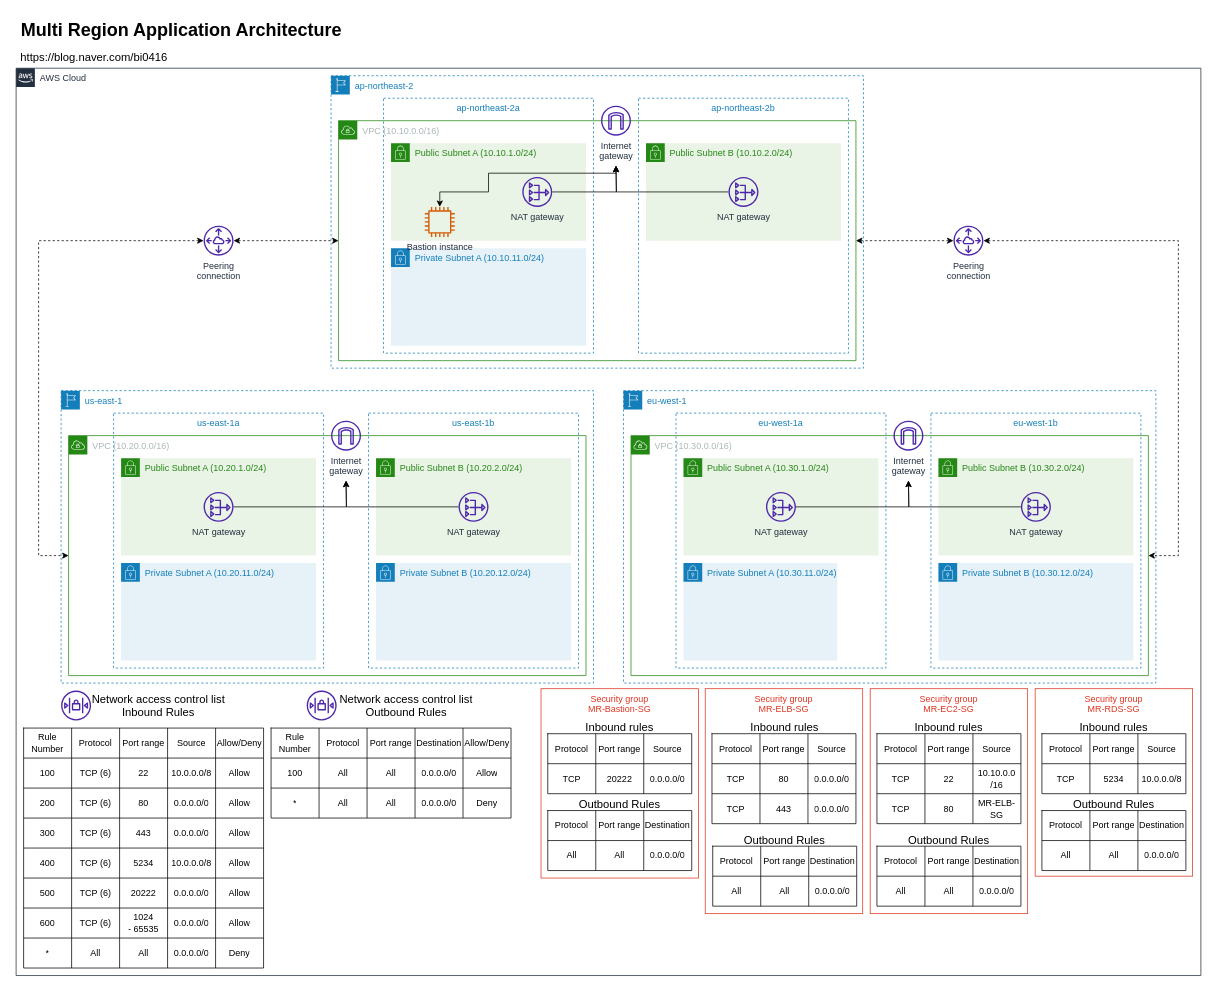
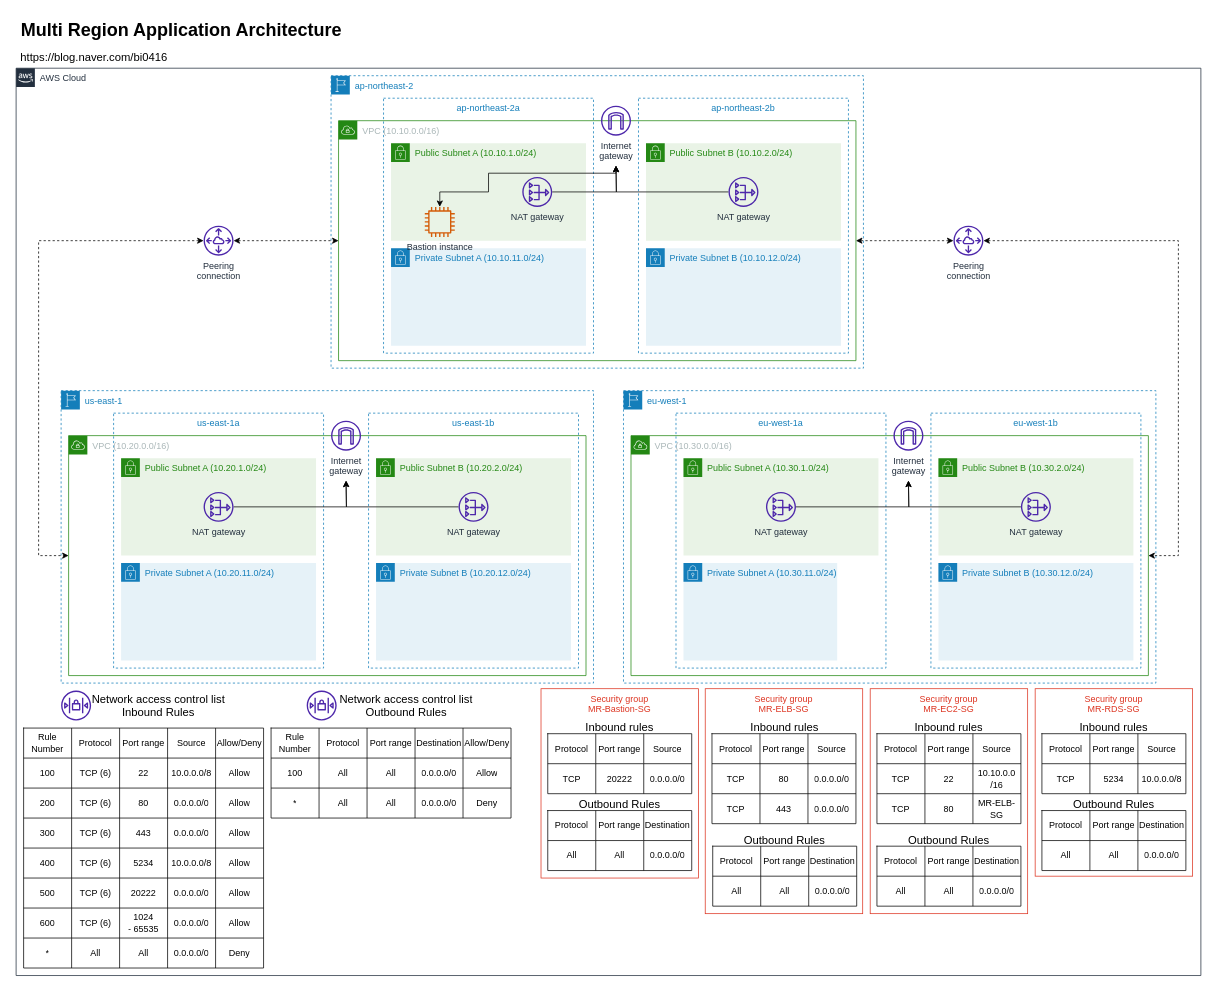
none -> (744, 297)
